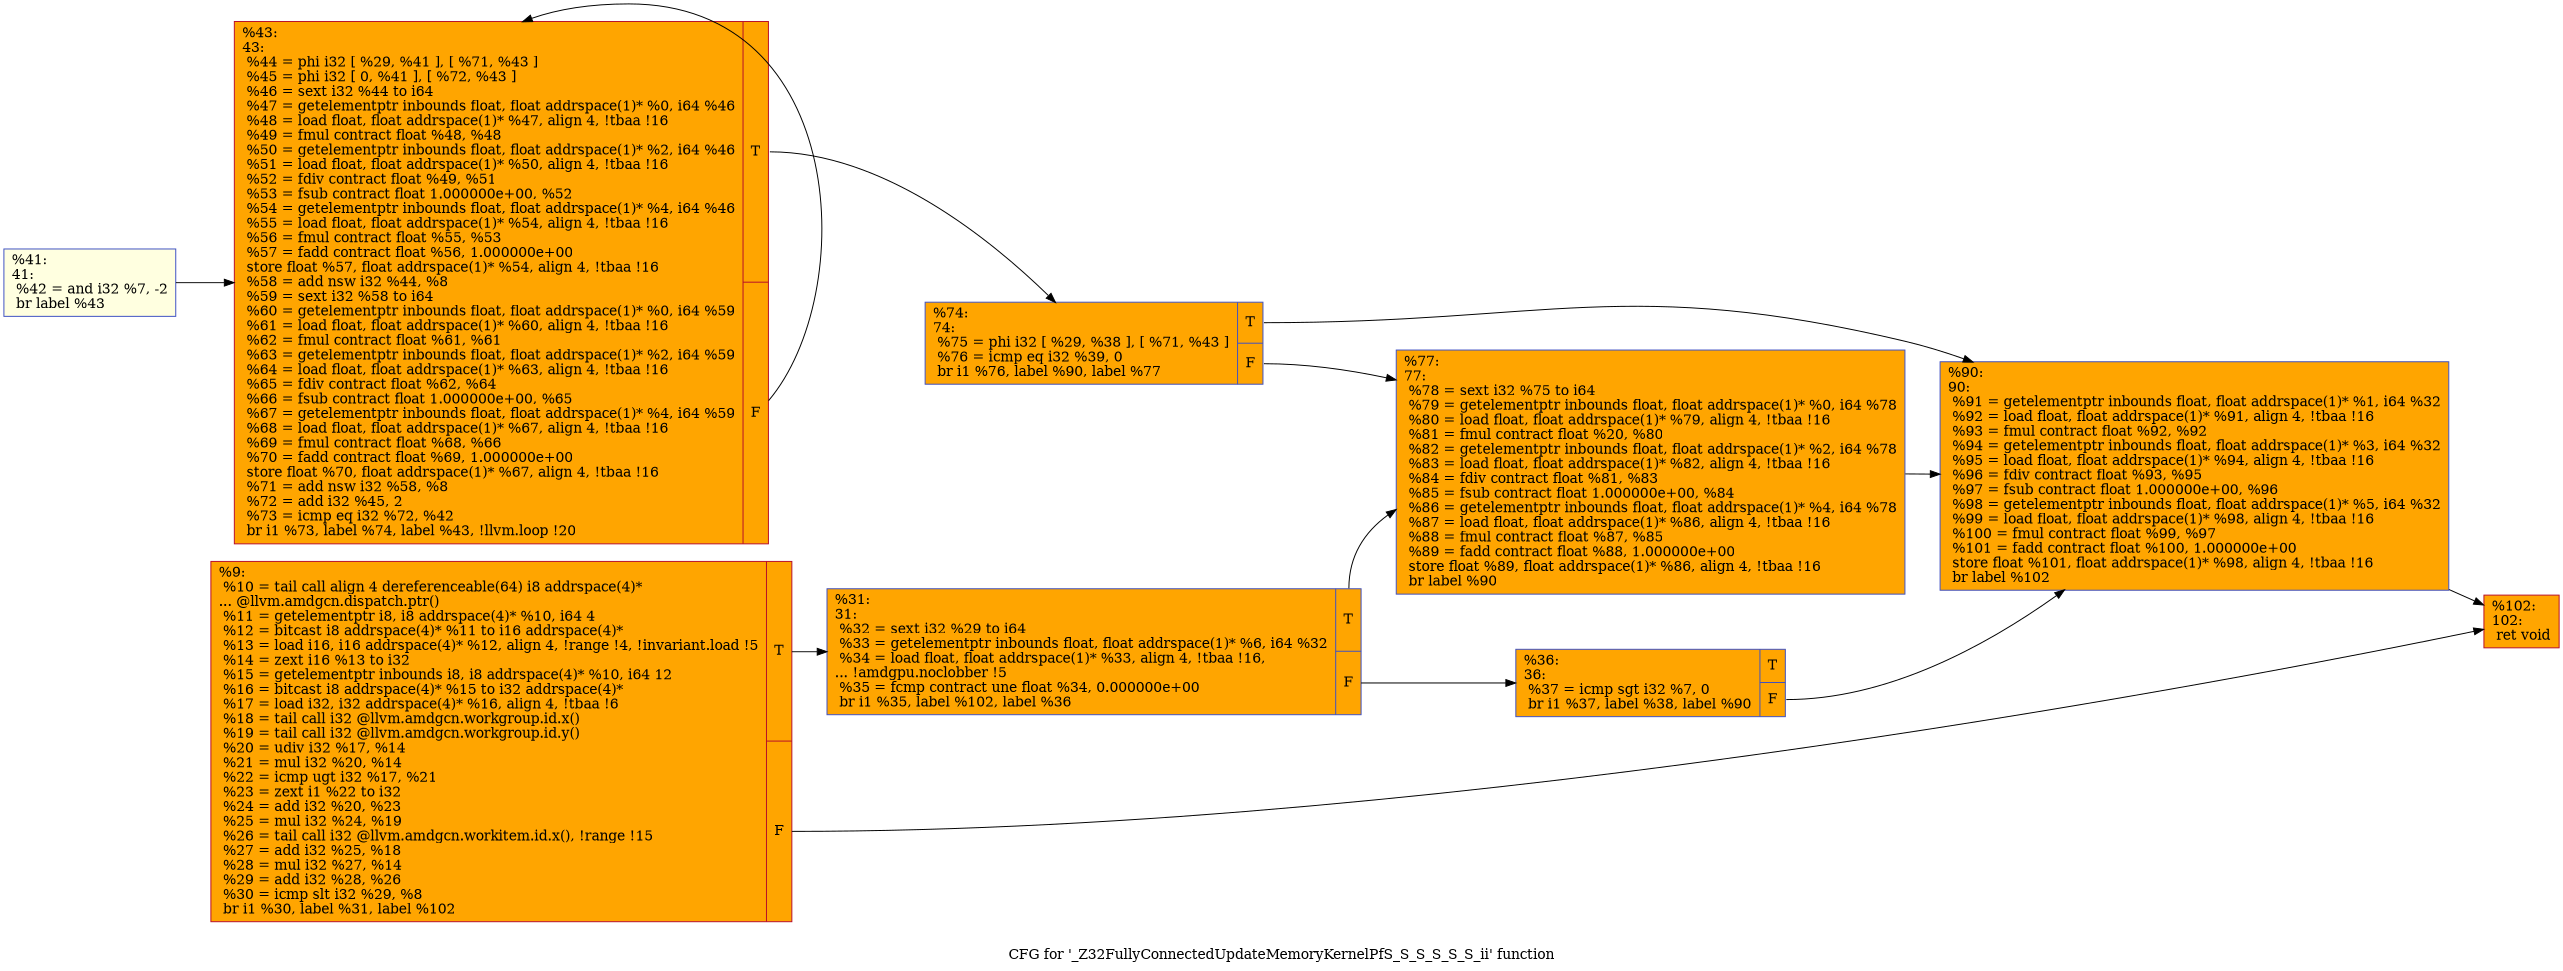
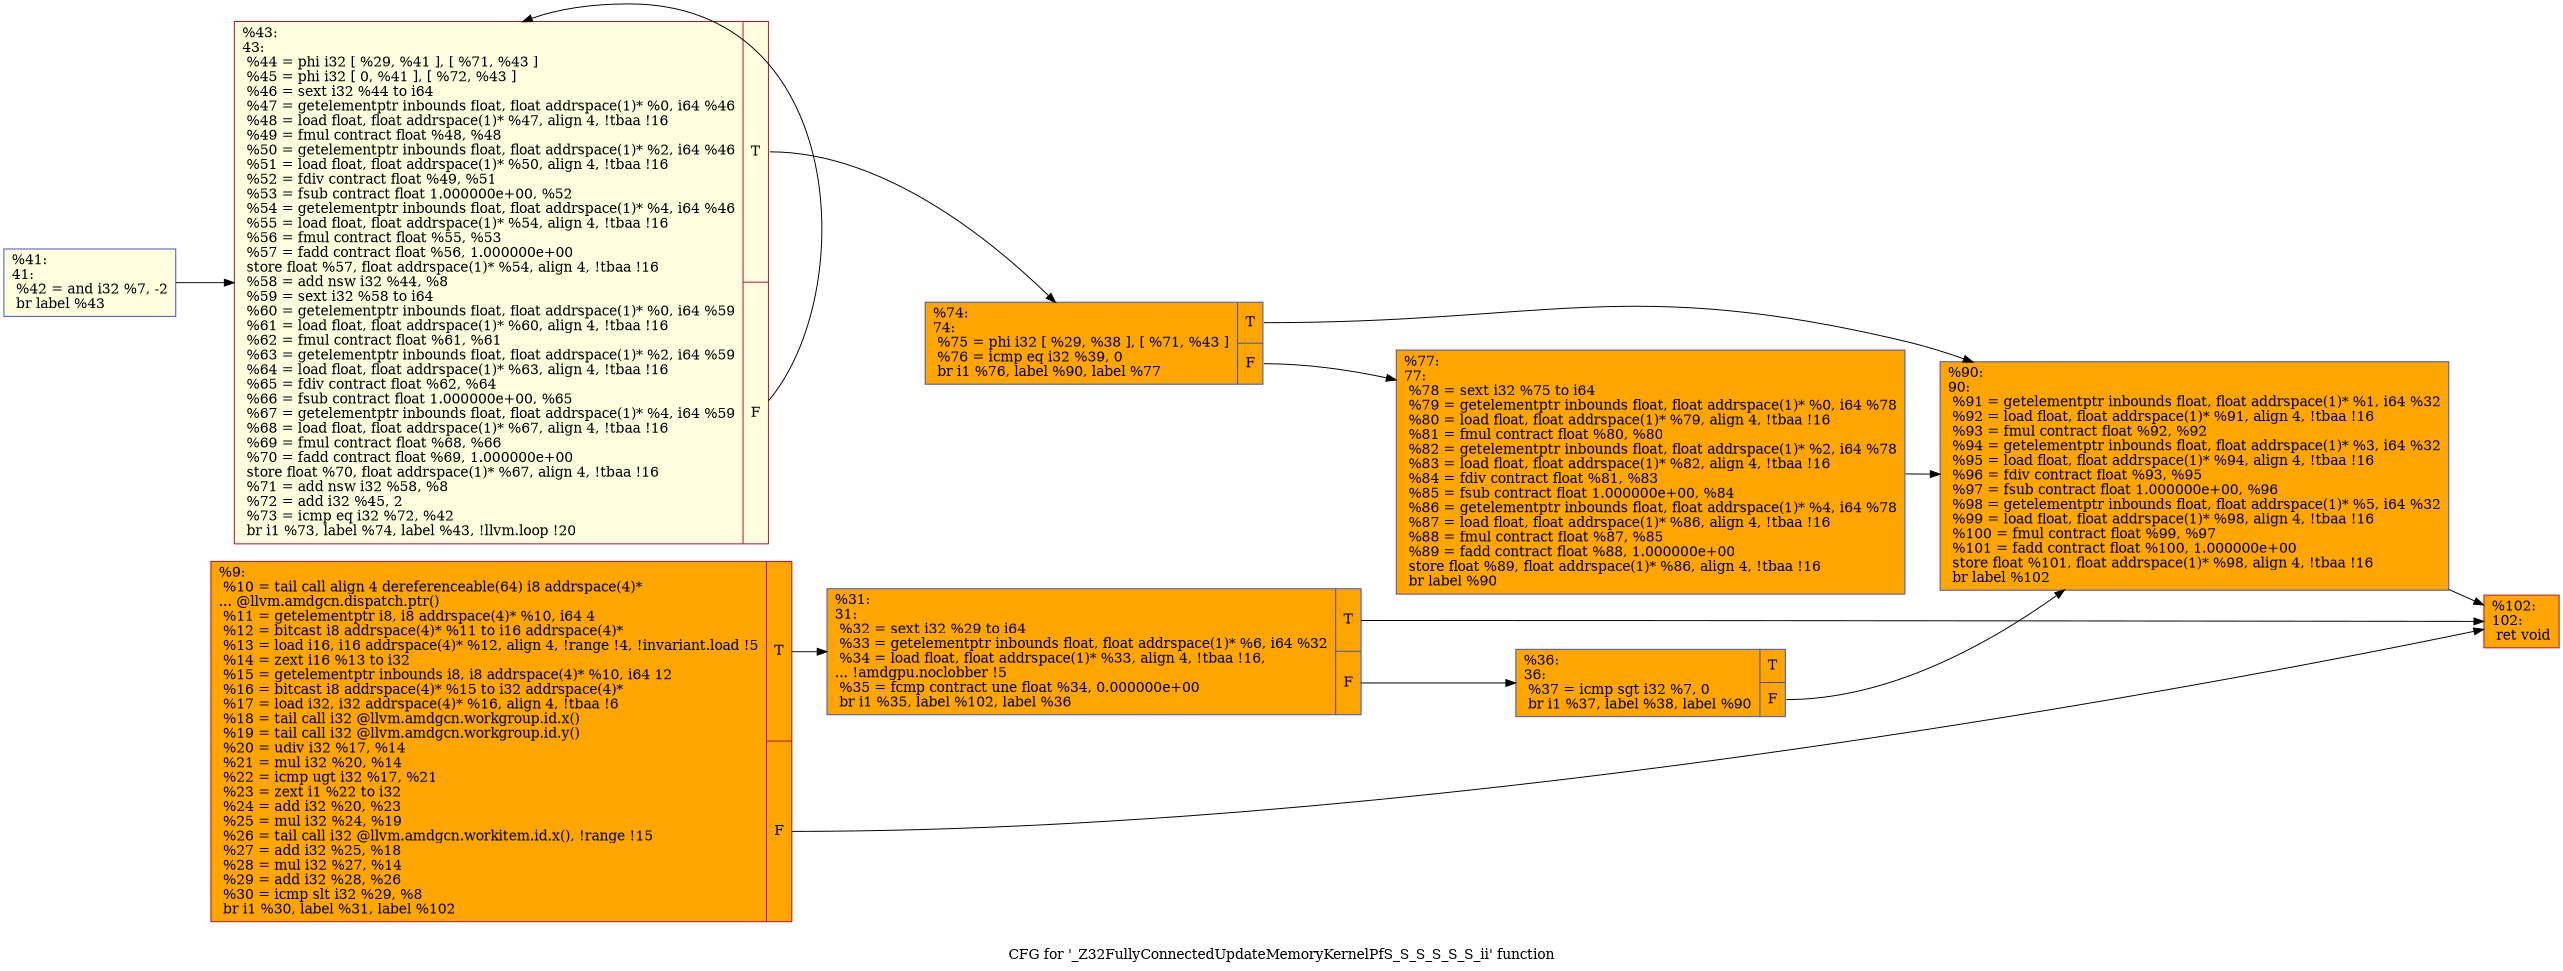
(501, 283) -> (501, 283)
(1534, 435) -> (1534, 435)
(1359, 547) -> (1918, 621)
